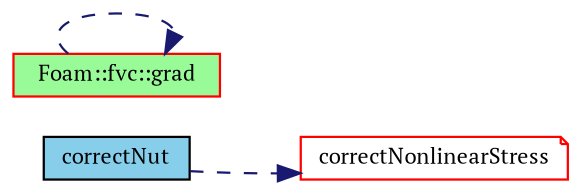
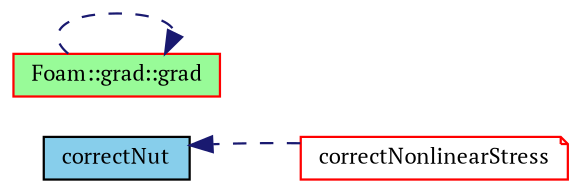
(117, 75) -> (117, 75)
(234, 173) -> (257, 143)
